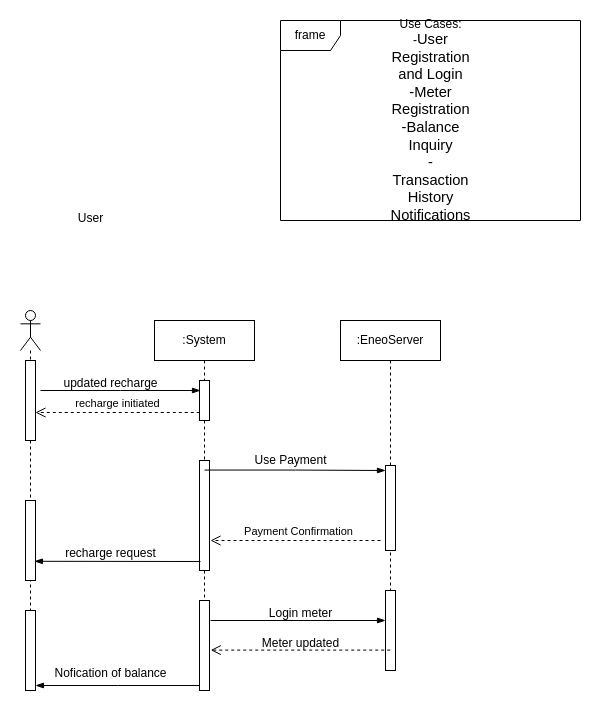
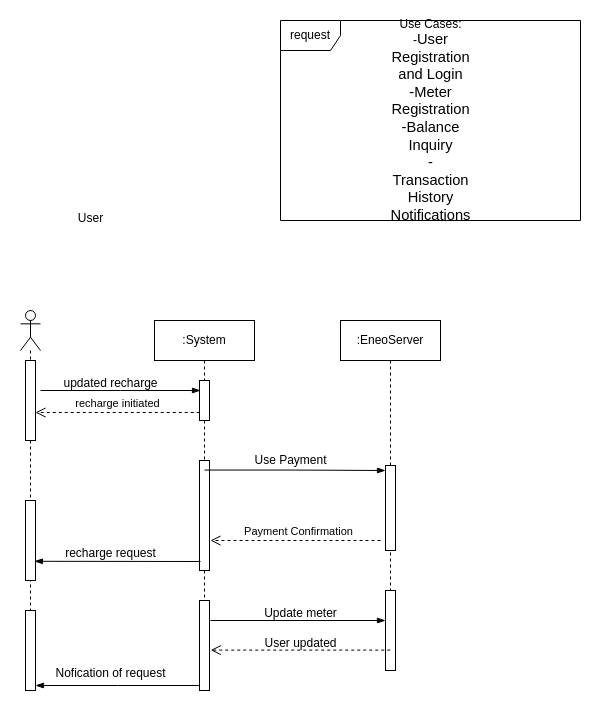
(311, 36) -> (311, 36)
(301, 614) -> (301, 614)
(301, 644) -> (301, 644)
(111, 674) -> (111, 674)
